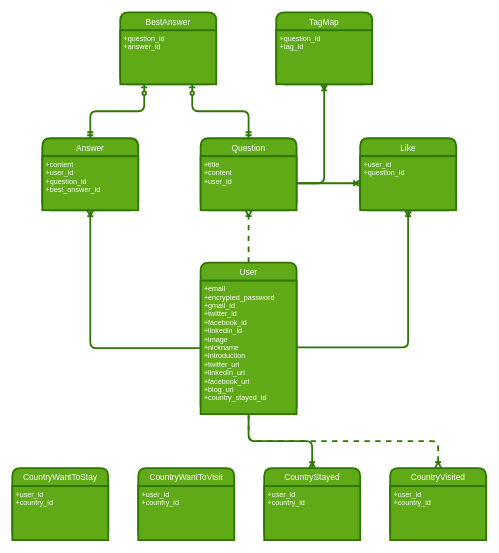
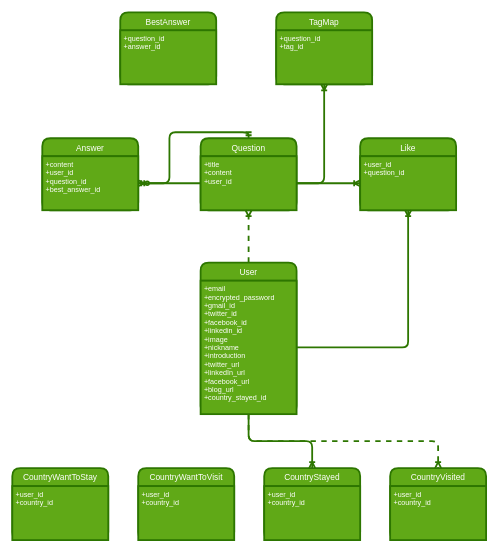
(111, 111) -> none
(226, 111) -> (188, 132)
none -> (184, 183)
(90, 333) -> none
